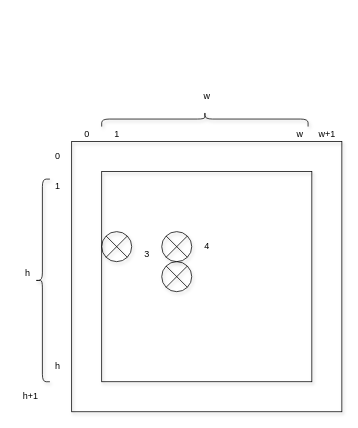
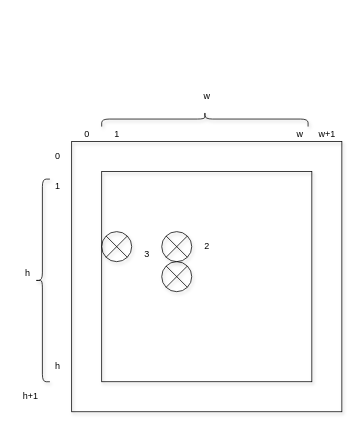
(207, 246) -> (207, 246)
